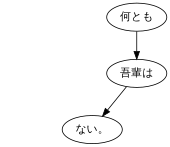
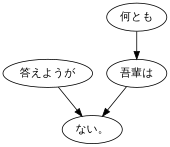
none -> (48, 73)
